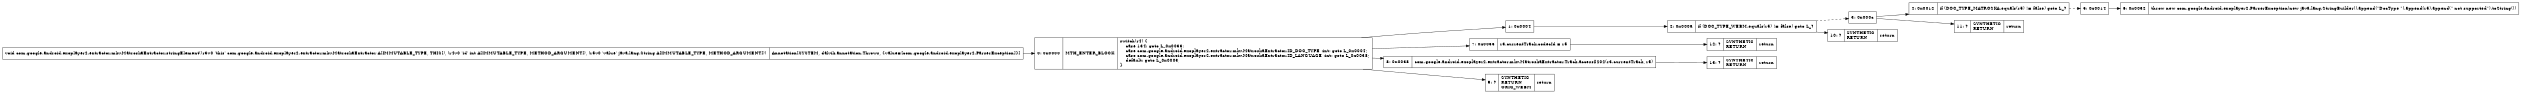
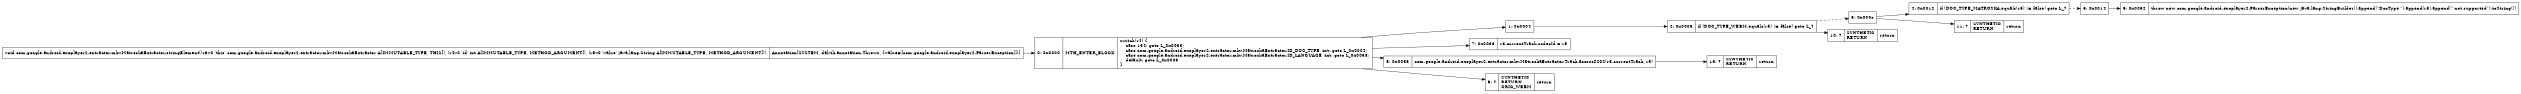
(1742, 44) -> none
